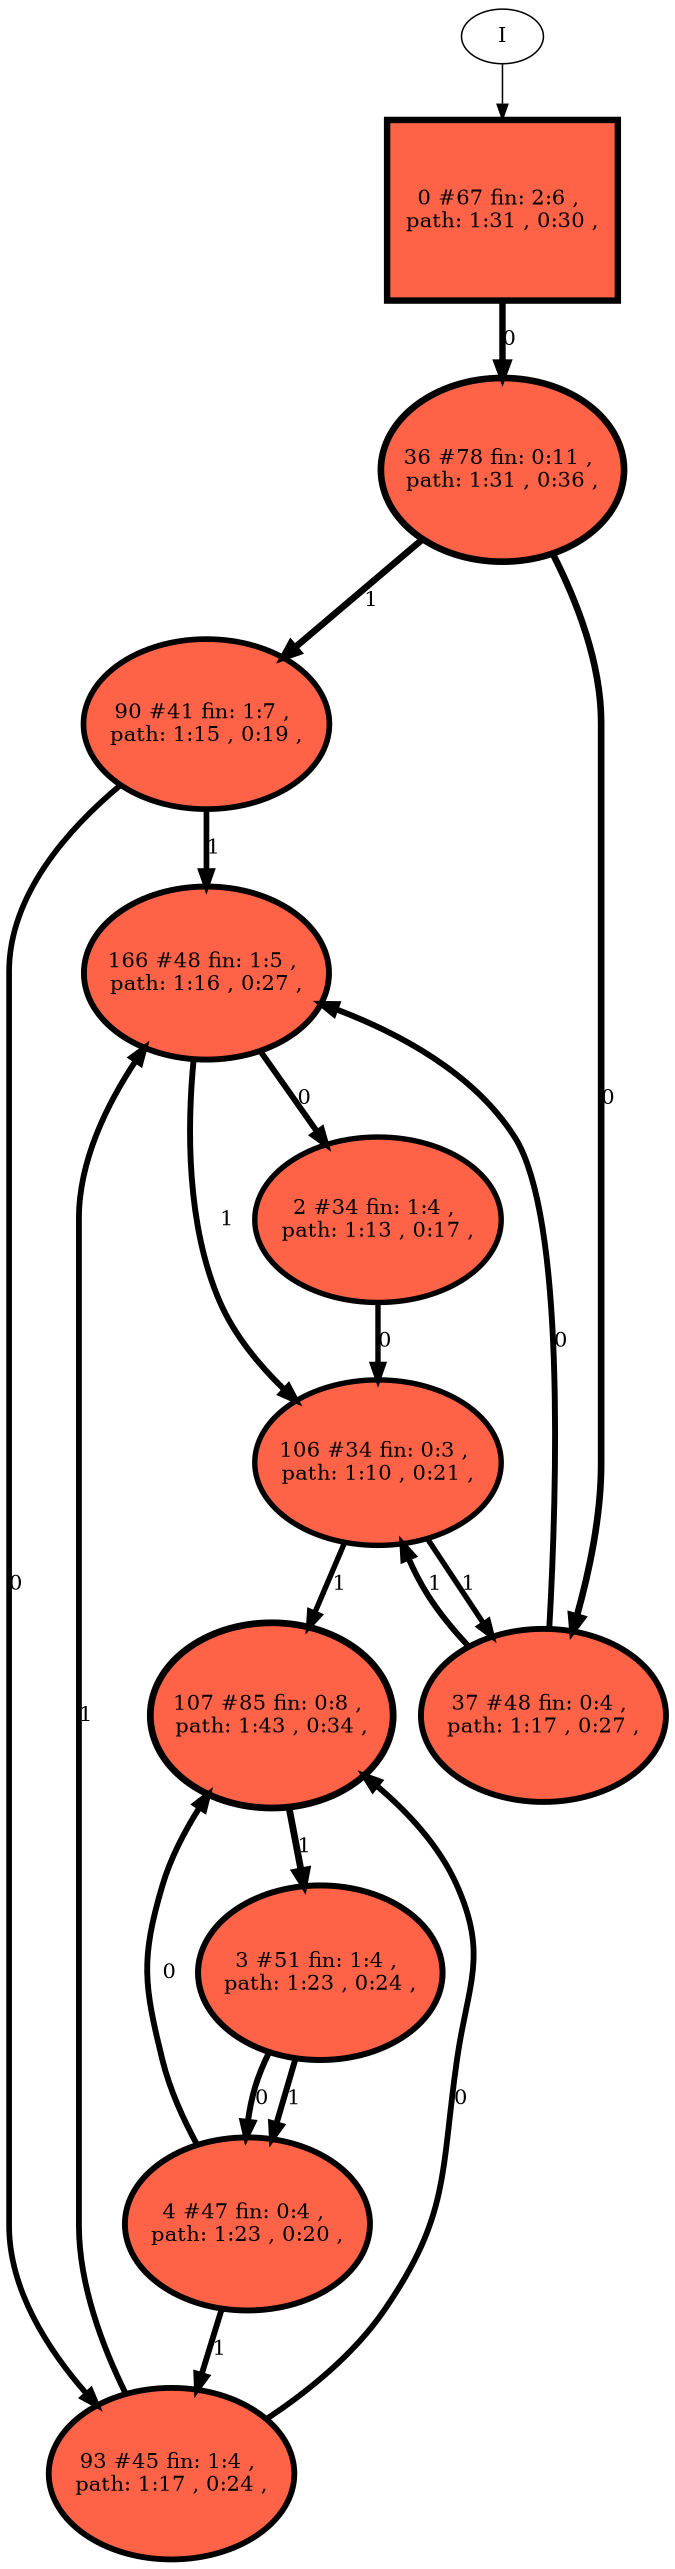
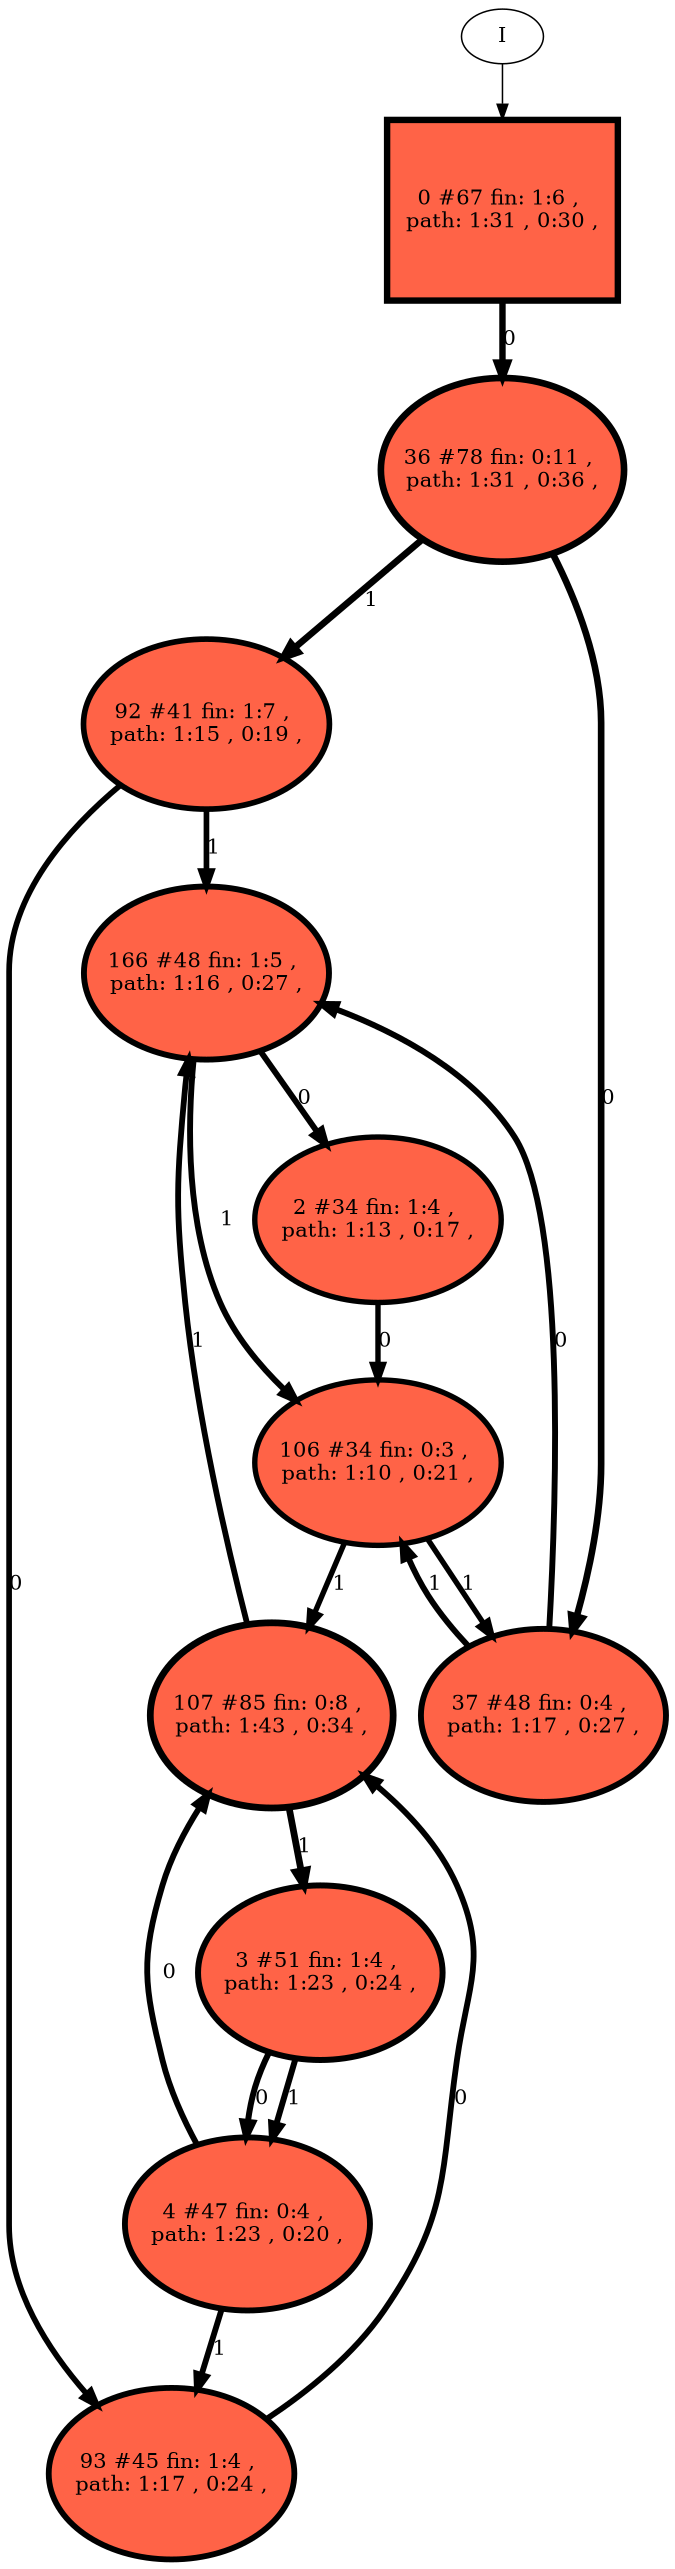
(502, 210) -> (502, 210)
(206, 724) -> (206, 724)
(79, 1725) -> (191, 1352)
